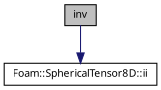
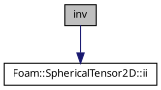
(81, 74) -> (81, 74)
